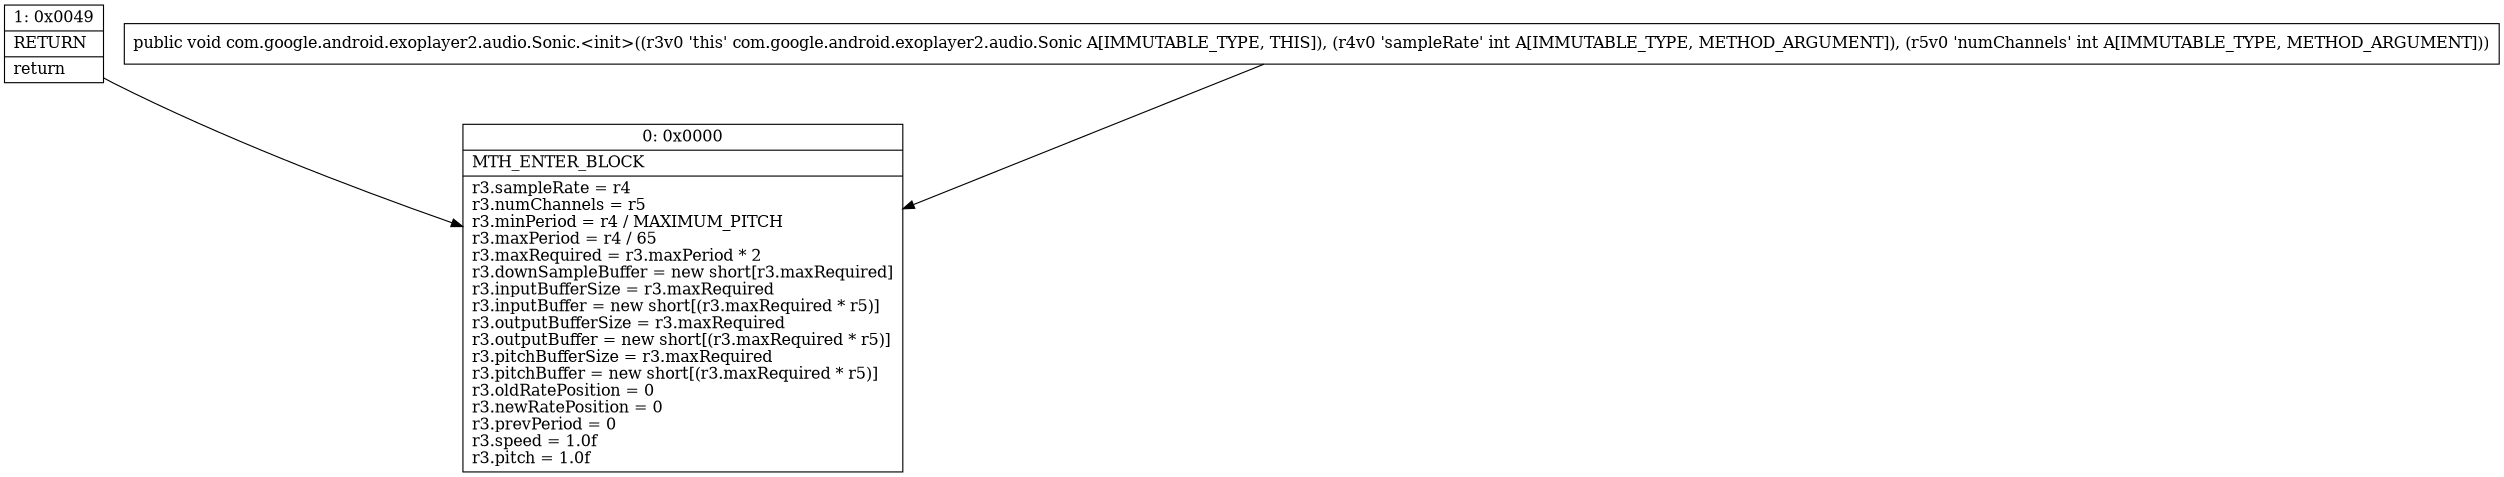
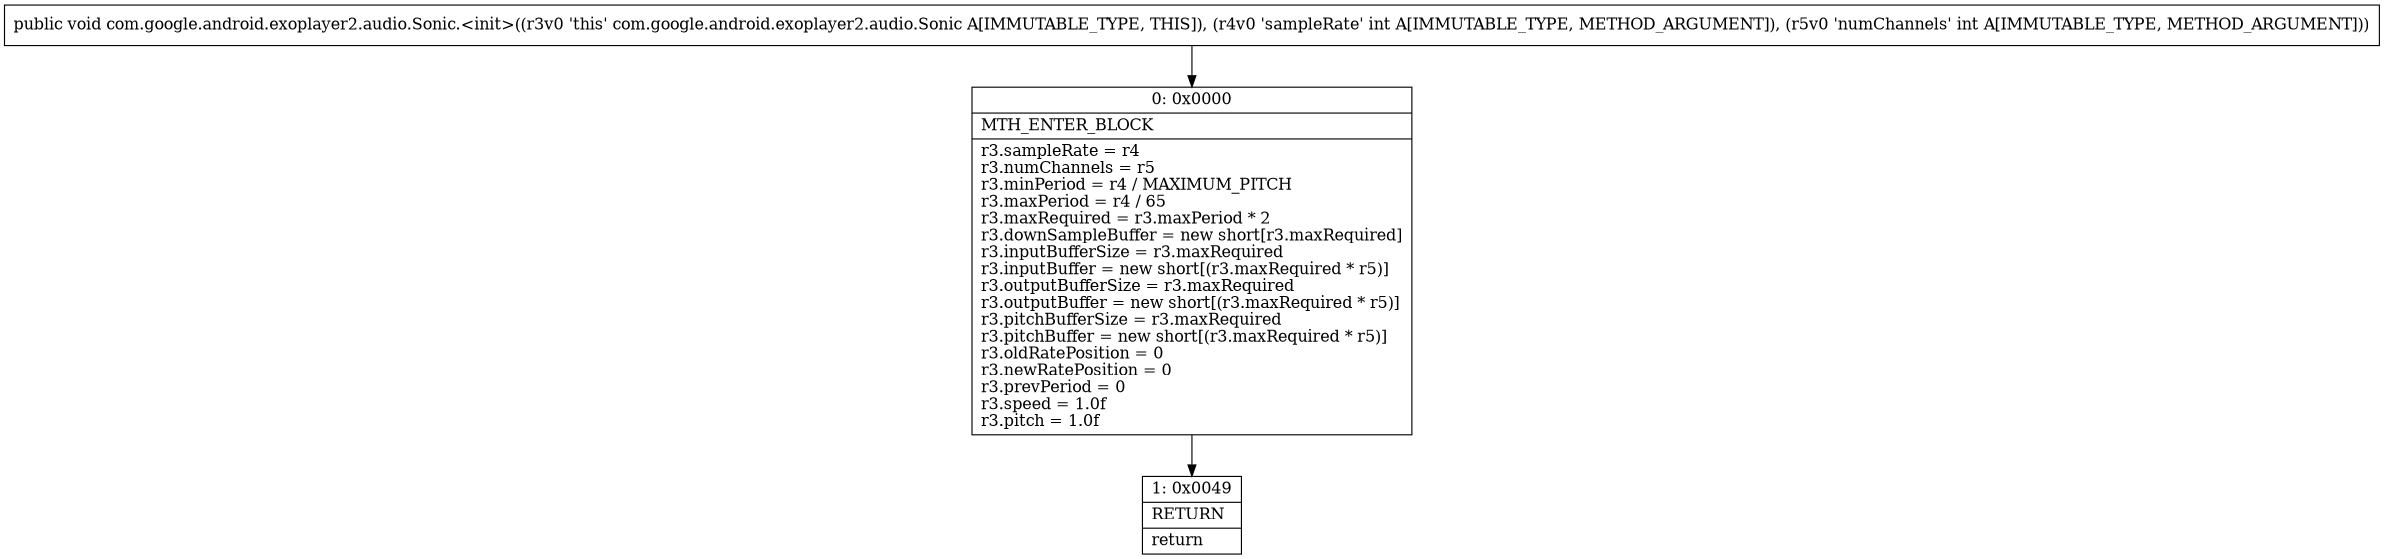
(275, 156) -> (1192, 450)
